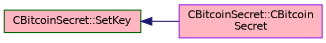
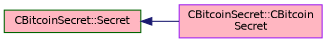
(73, 21) -> (73, 21)
